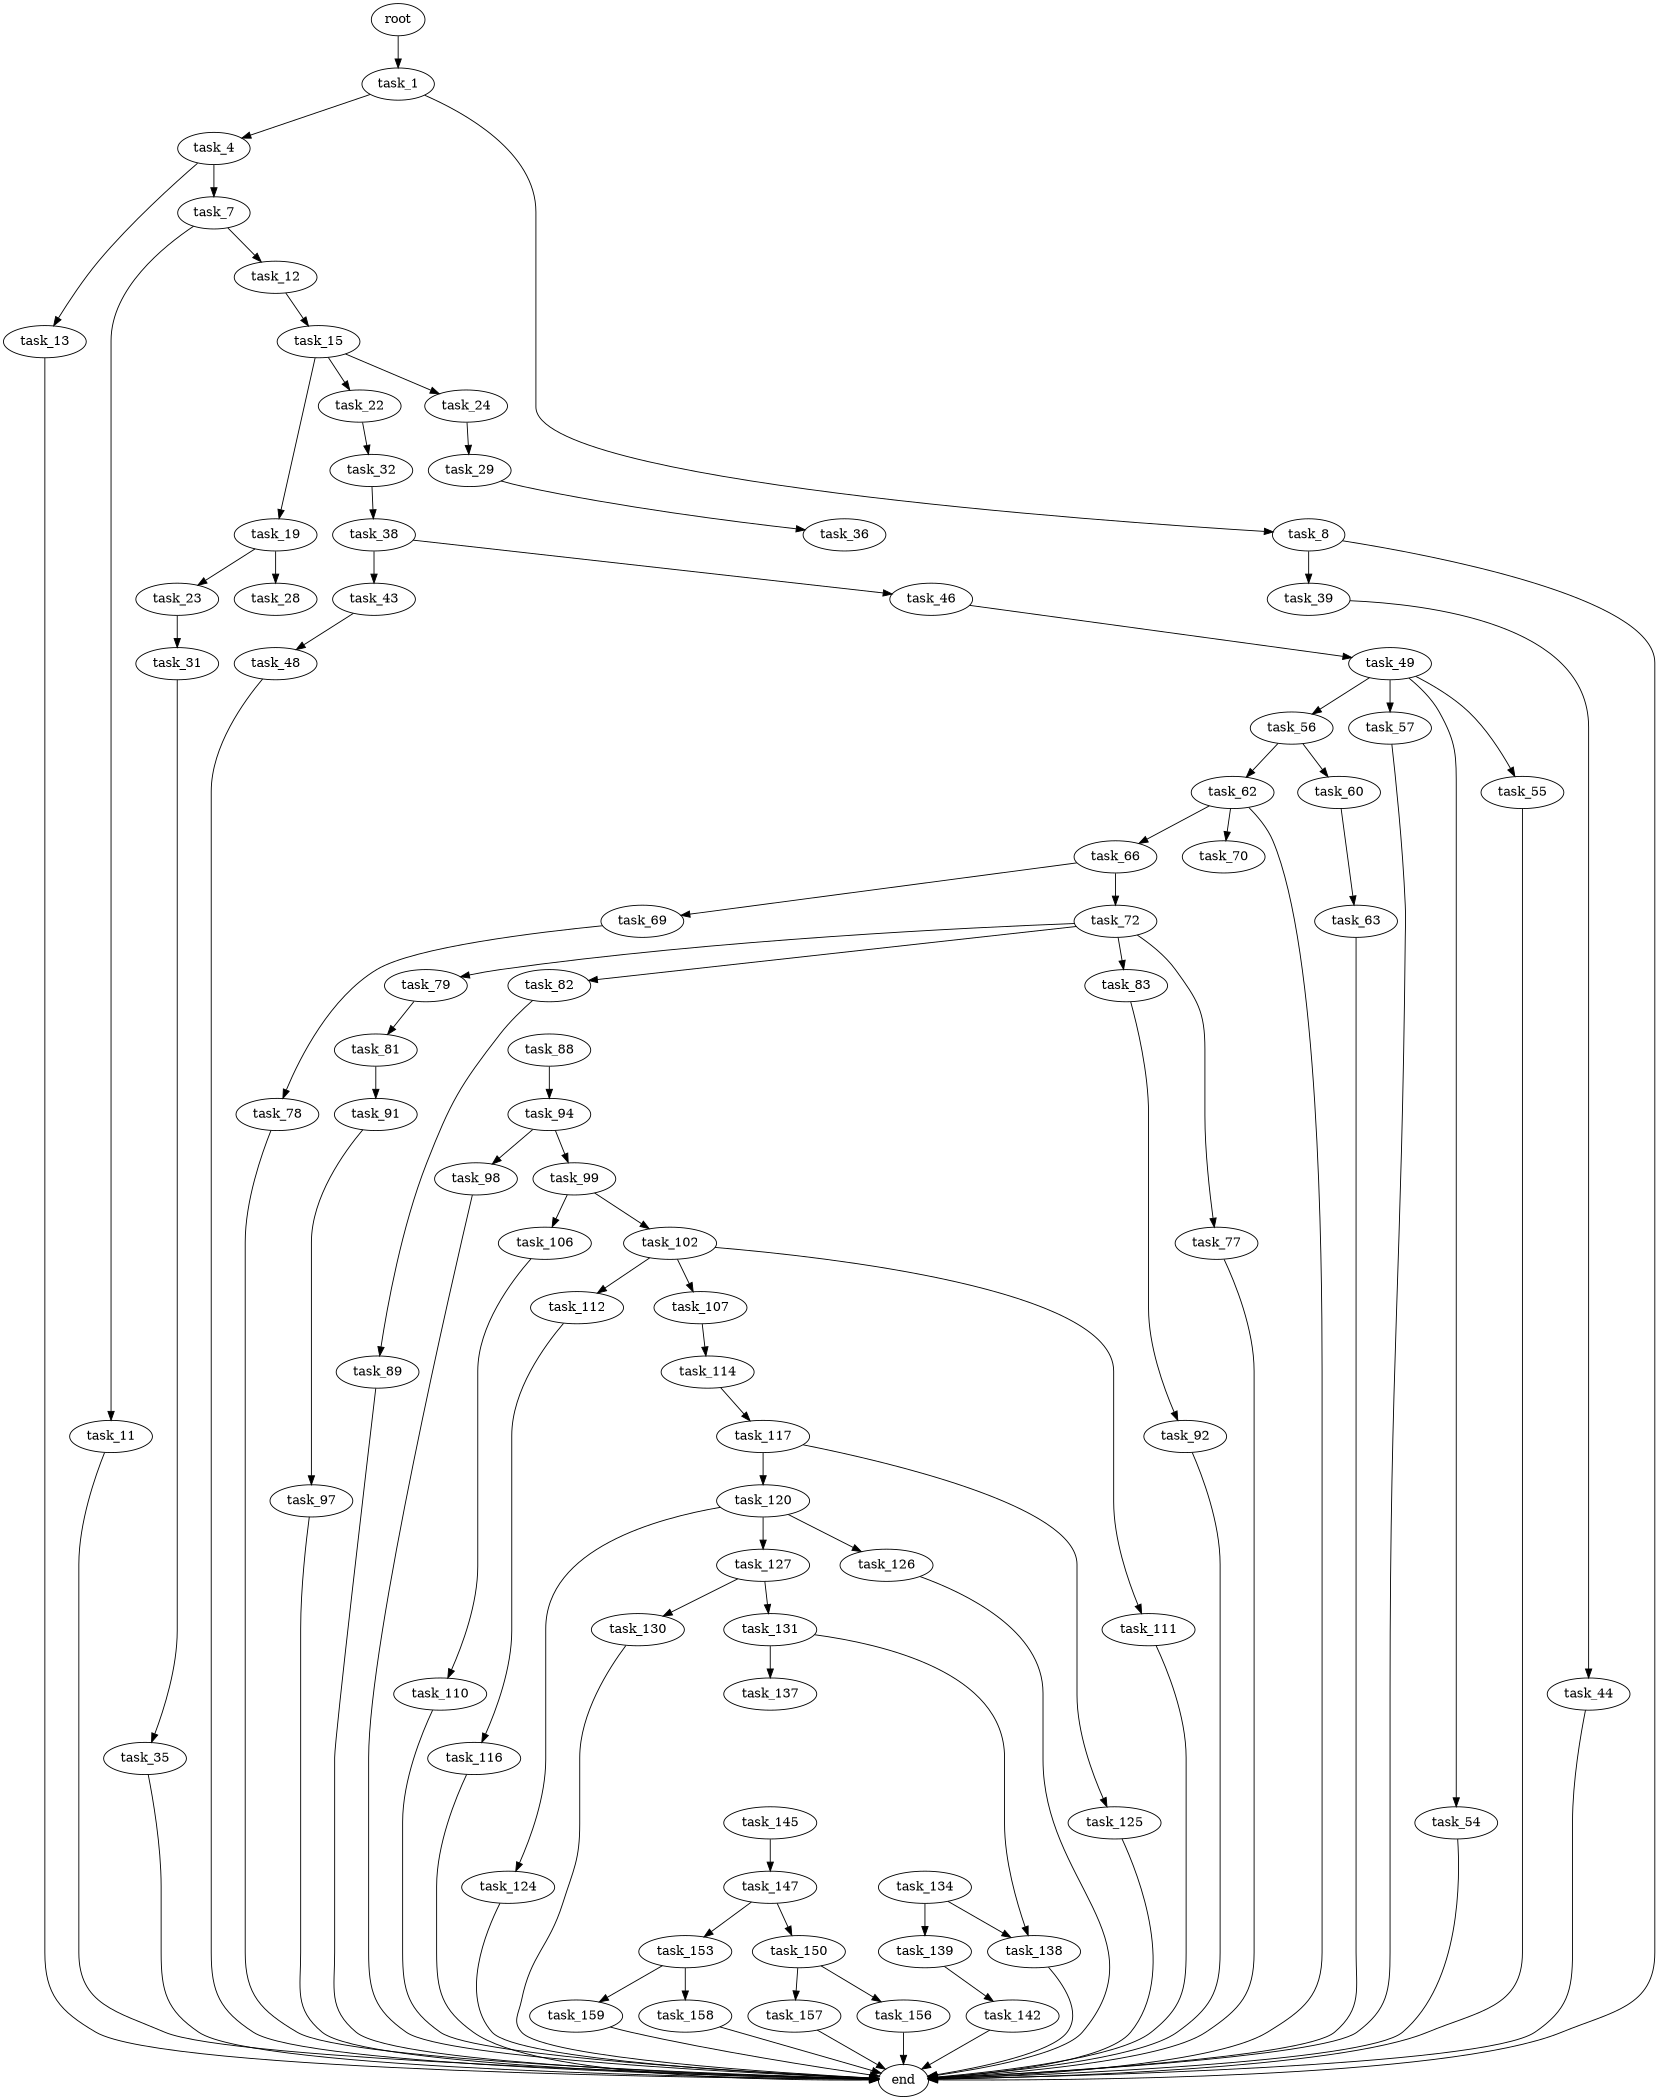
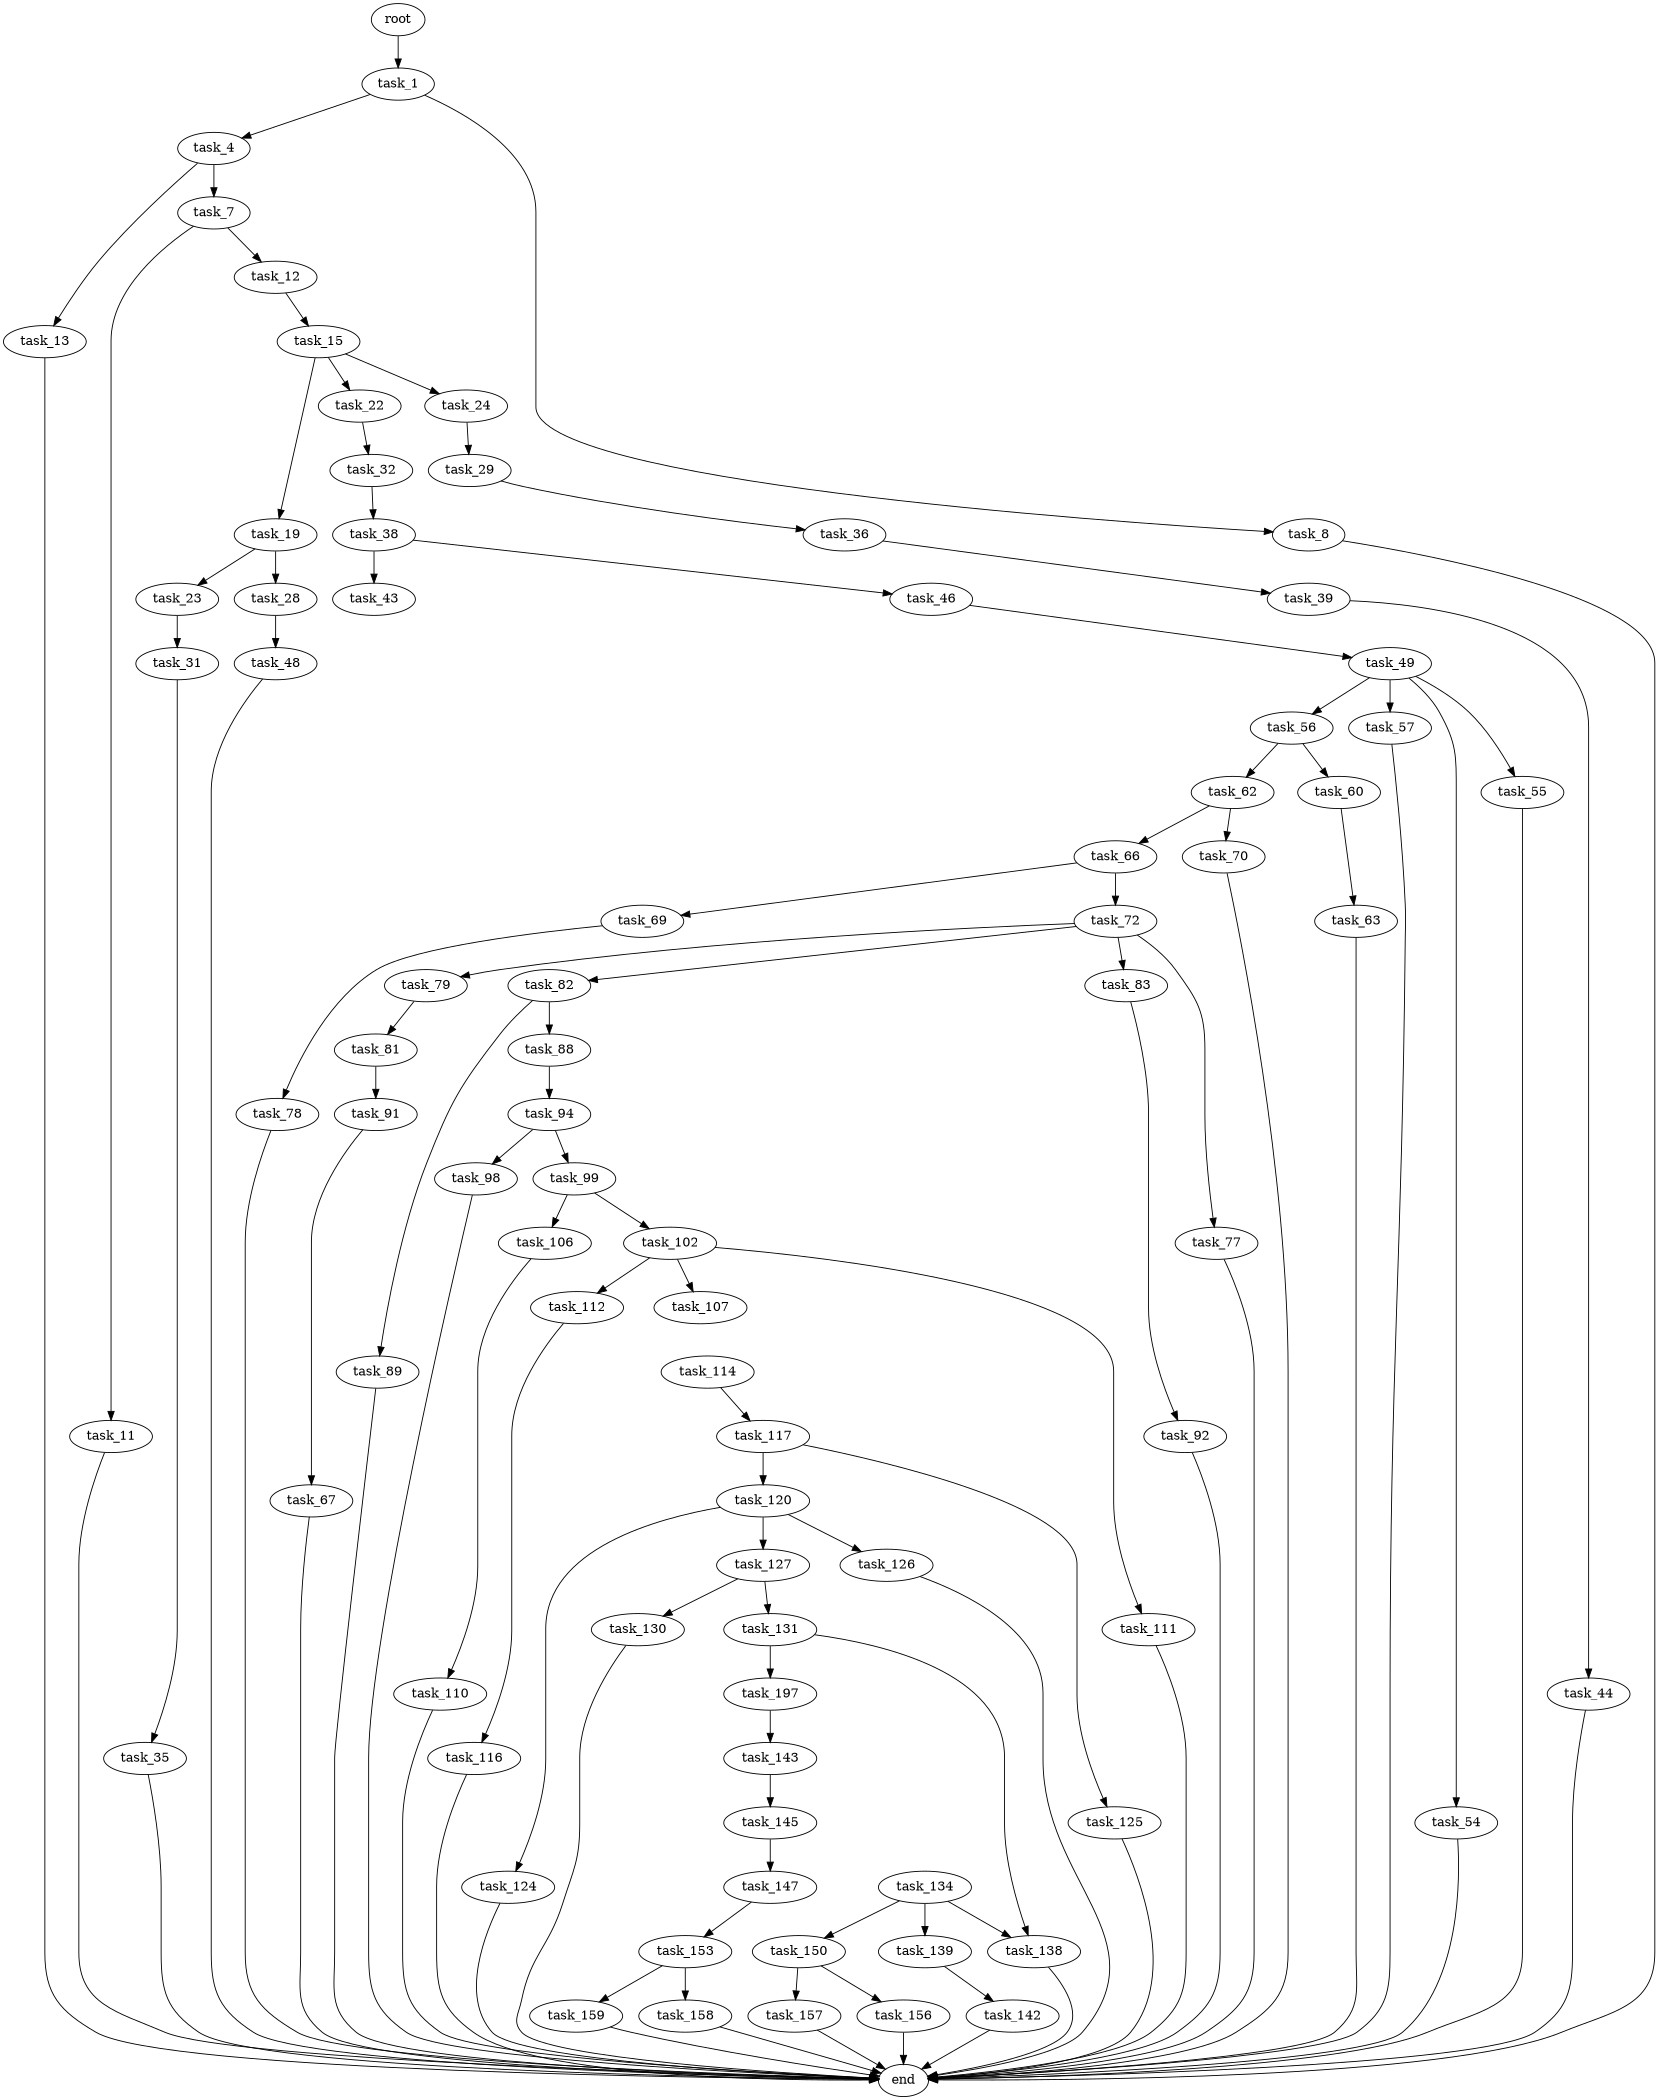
(1309, 563) -> (1072, 566)
(329, 629) -> (276, 627)
none -> (549, 1013)
(704, 1335) -> none
(311, 1501) -> (311, 1501)
(1322, 1593) -> (1288, 1613)
(770, 1694) -> (770, 1694)
none -> (770, 1758)
(783, 1915) -> (866, 1917)
